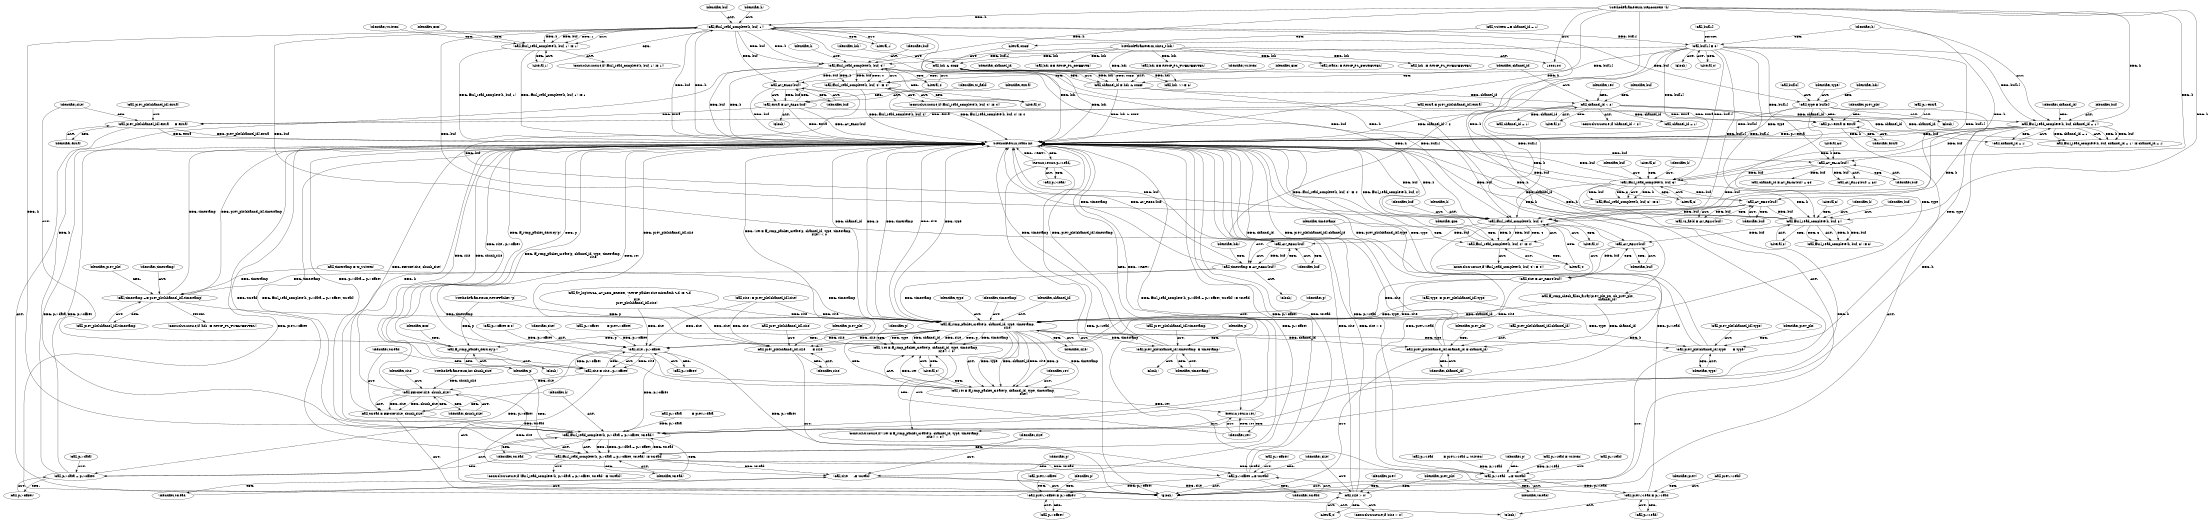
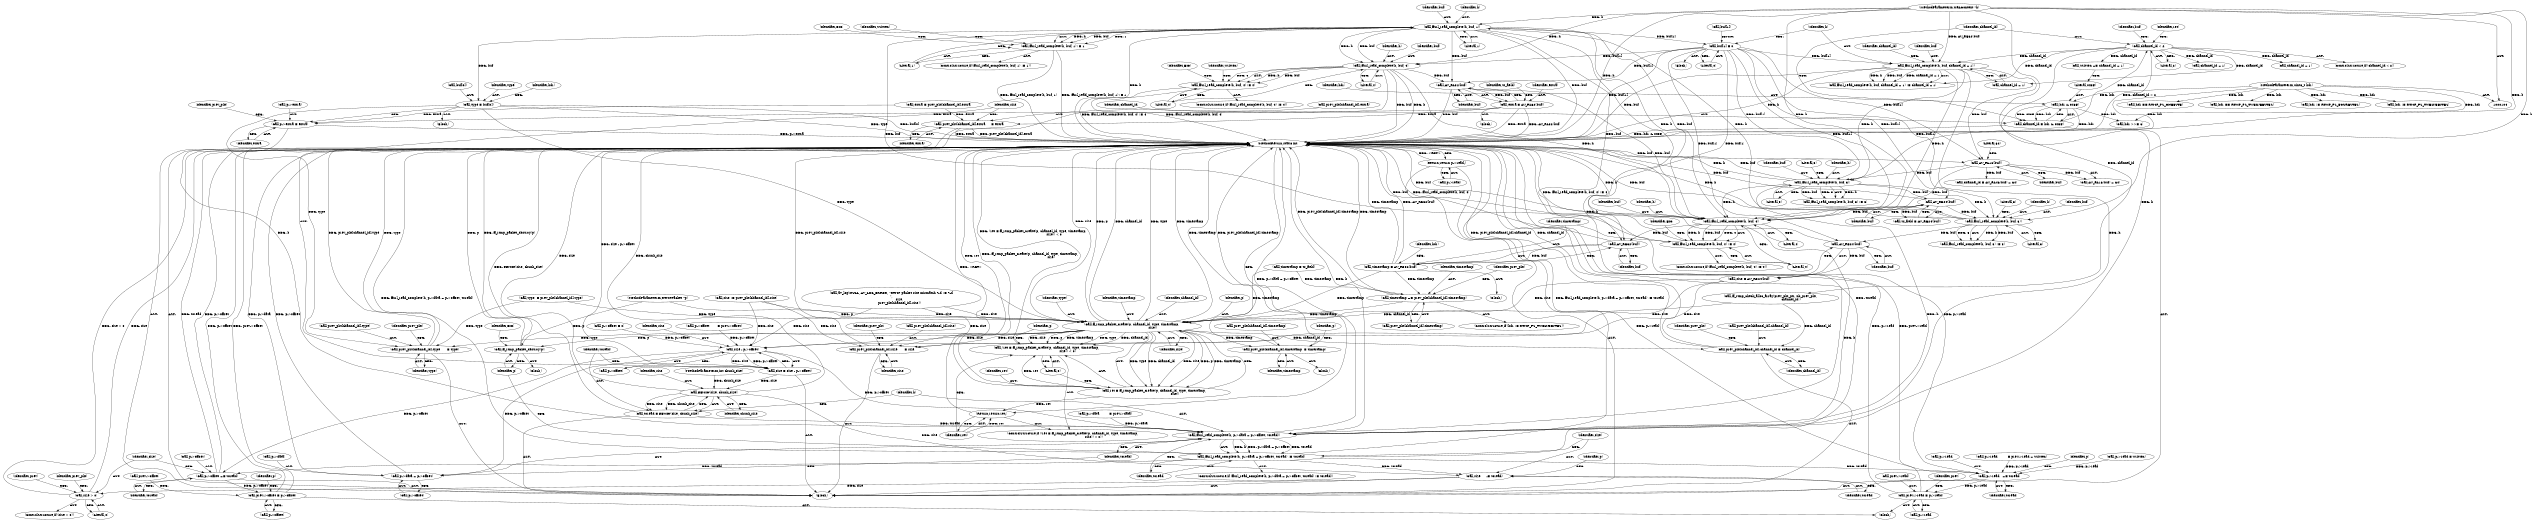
none -> (2115, 53)
(1351, 66) -> (2330, 105)
(2135, 66) -> (1964, 37)
(350, 267) -> (1294, 267)
(199, 315) -> (1487, 315)
